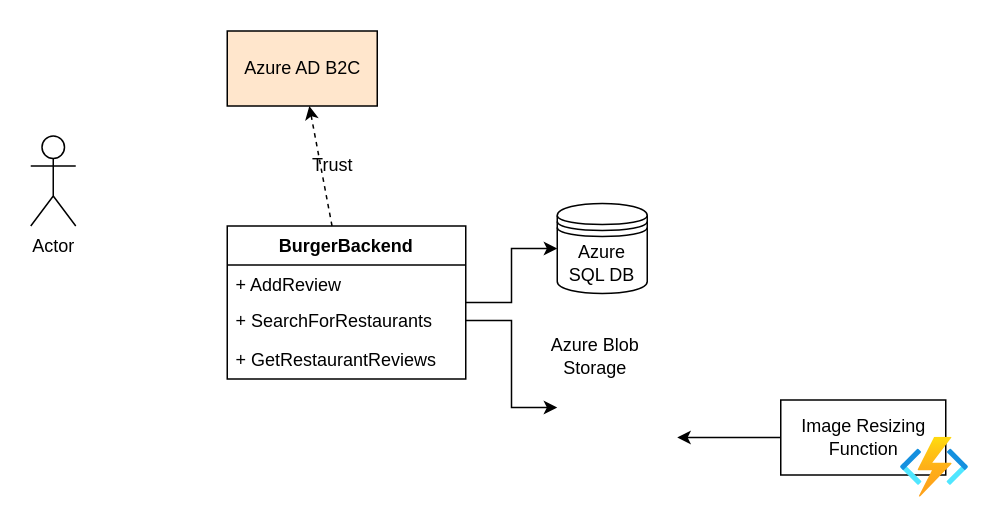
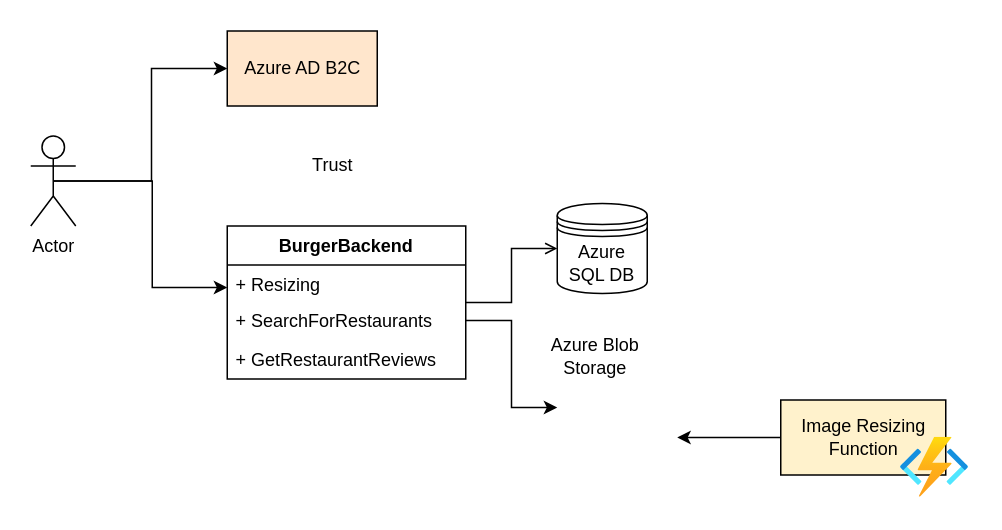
none -> (152, 90)
(322, 170) -> none
(546, 248) -> (548, 248)
none -> (152, 266)
(286, 285) -> (279, 285)
(863, 437) -> (863, 437)
